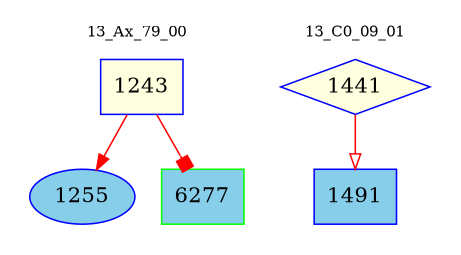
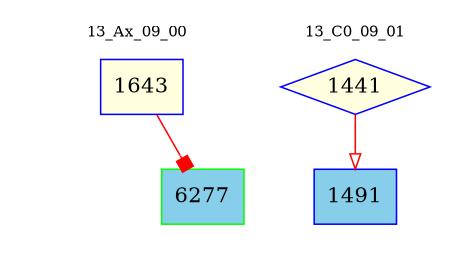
(137, 33) -> (137, 33)
(142, 87) -> (142, 87)
(82, 197) -> none
